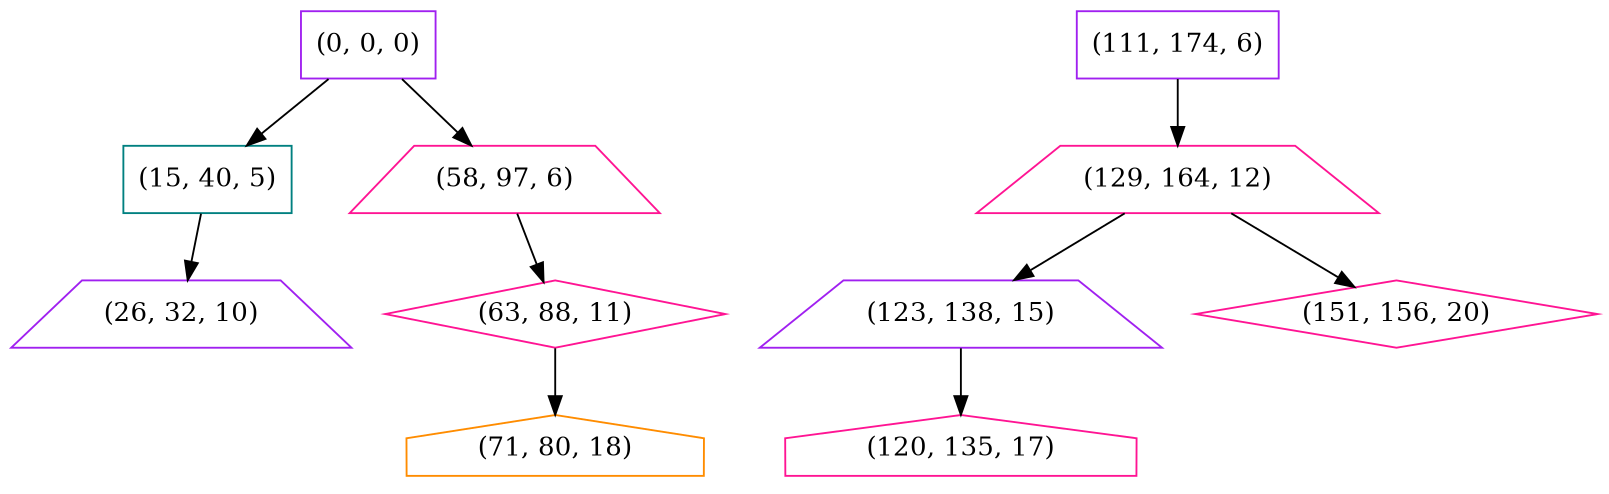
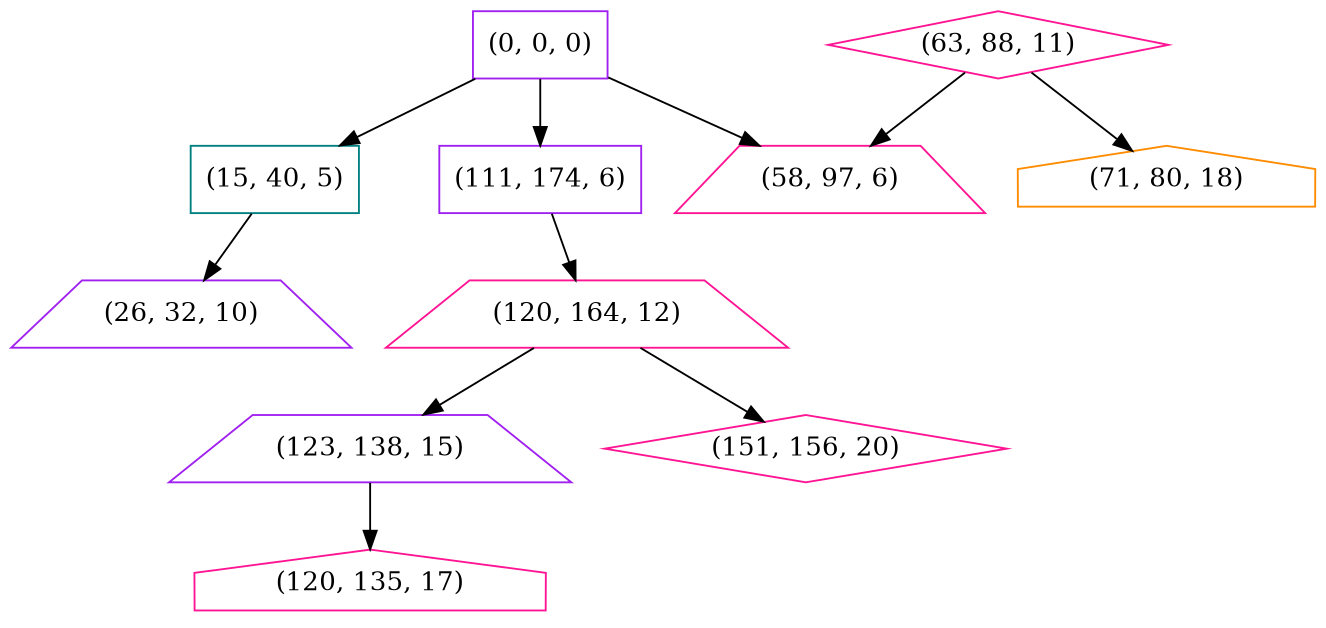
none -> (540, 103)
(1178, 179) -> (587, 314)
(527, 239) -> (925, 103)
